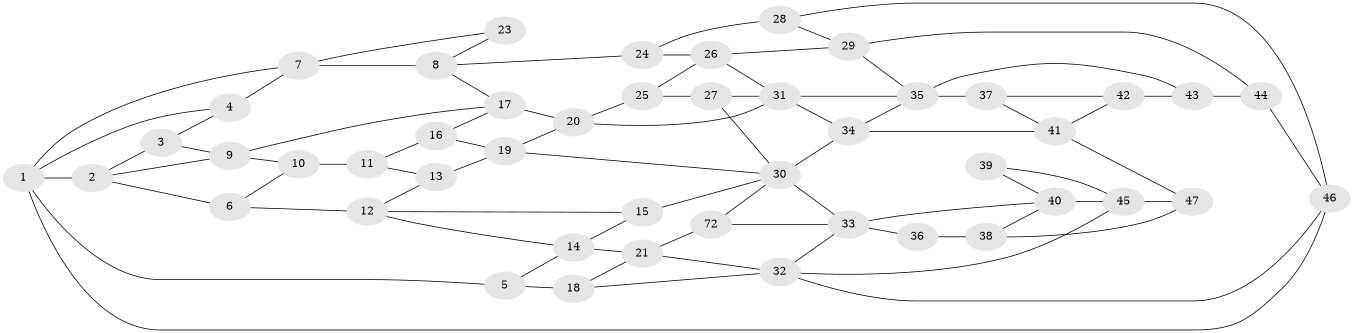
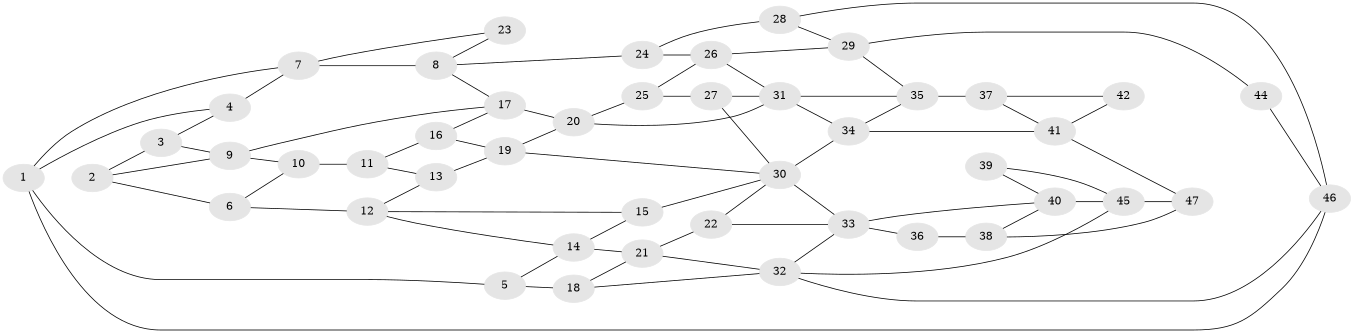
(1192, 96) -> none
(58, 178) -> none
(711, 225) -> (711, 225)
